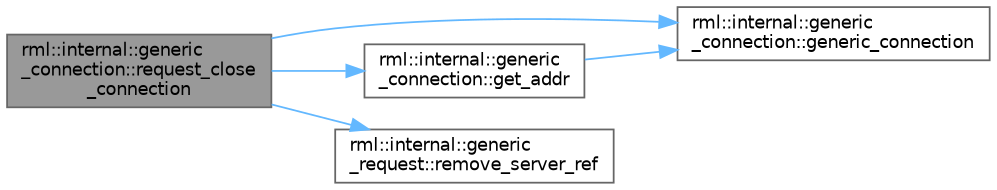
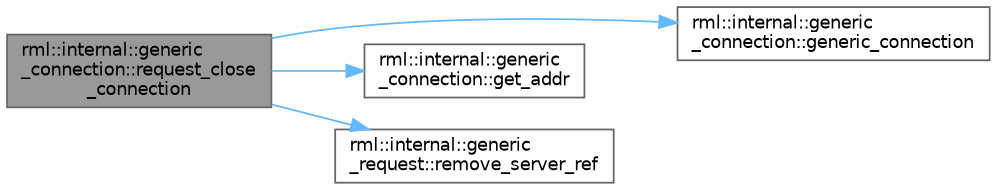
(622, 56) -> none
